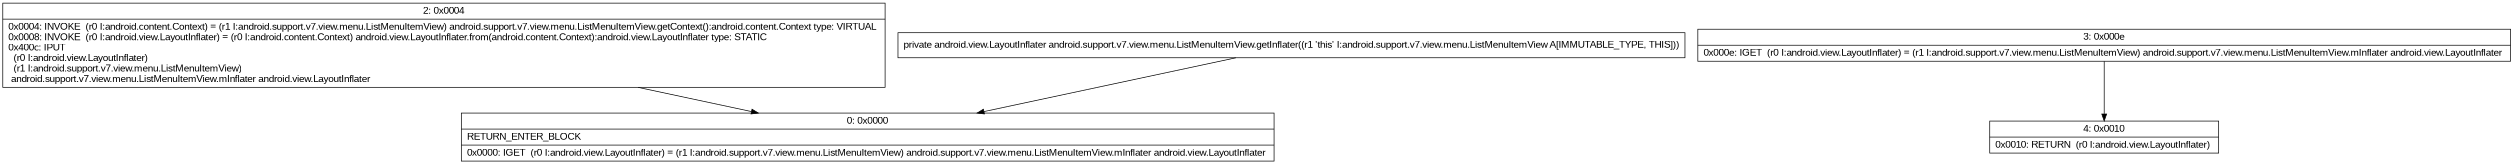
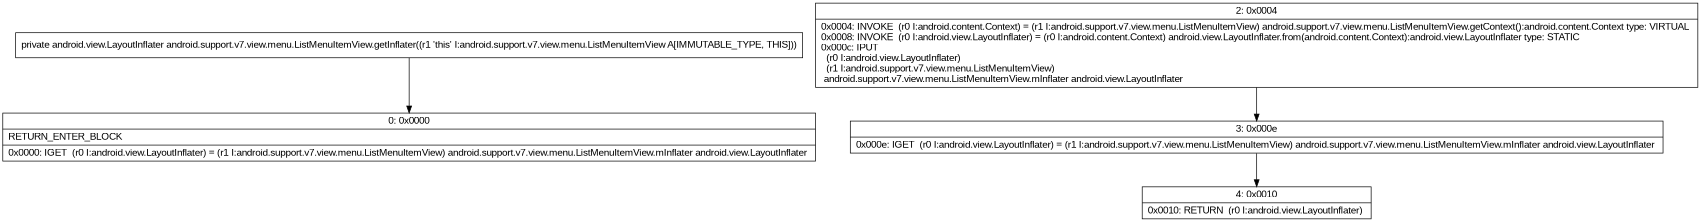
(40, 48) -> (852, 48)
(695, 99) -> (1257, 101)
